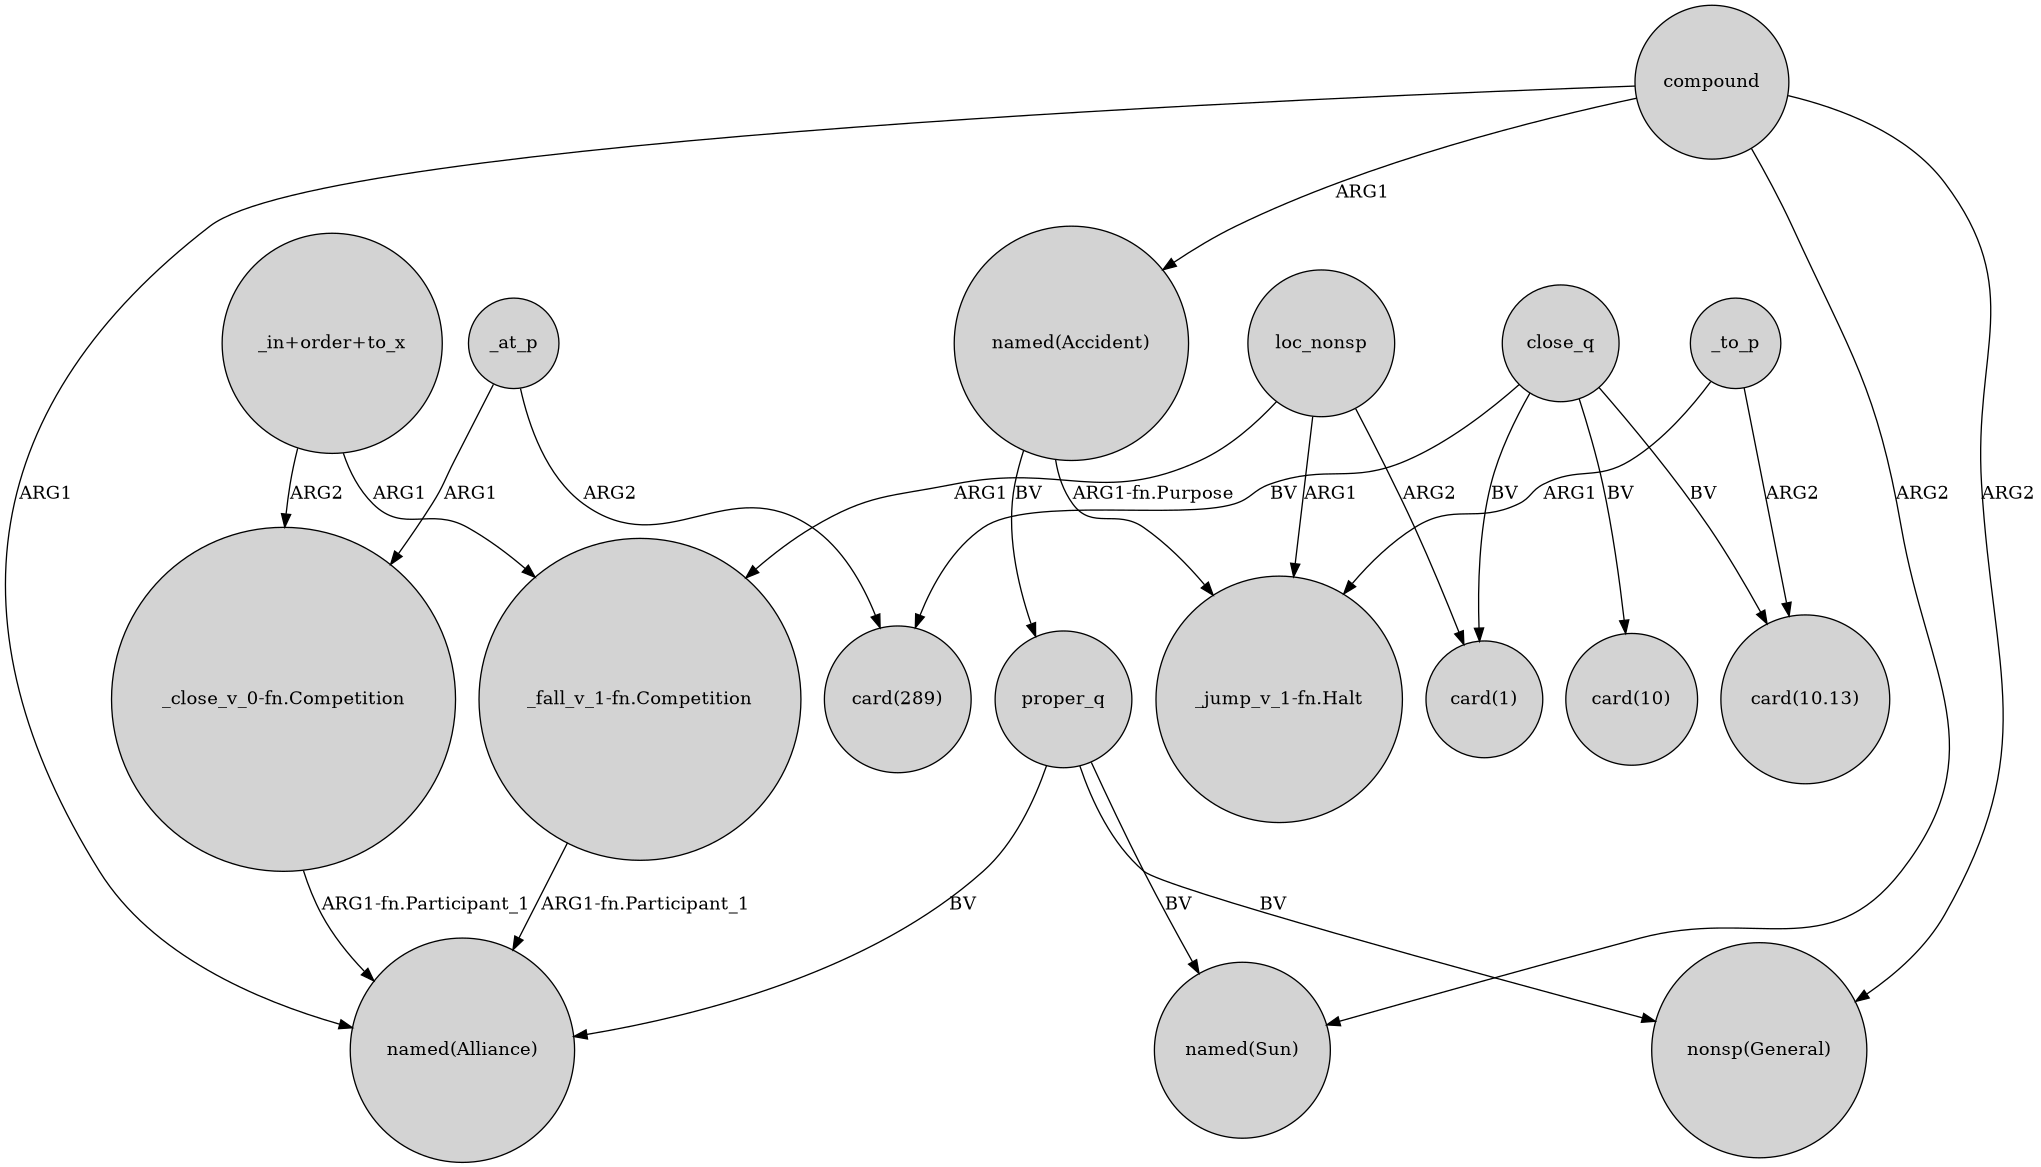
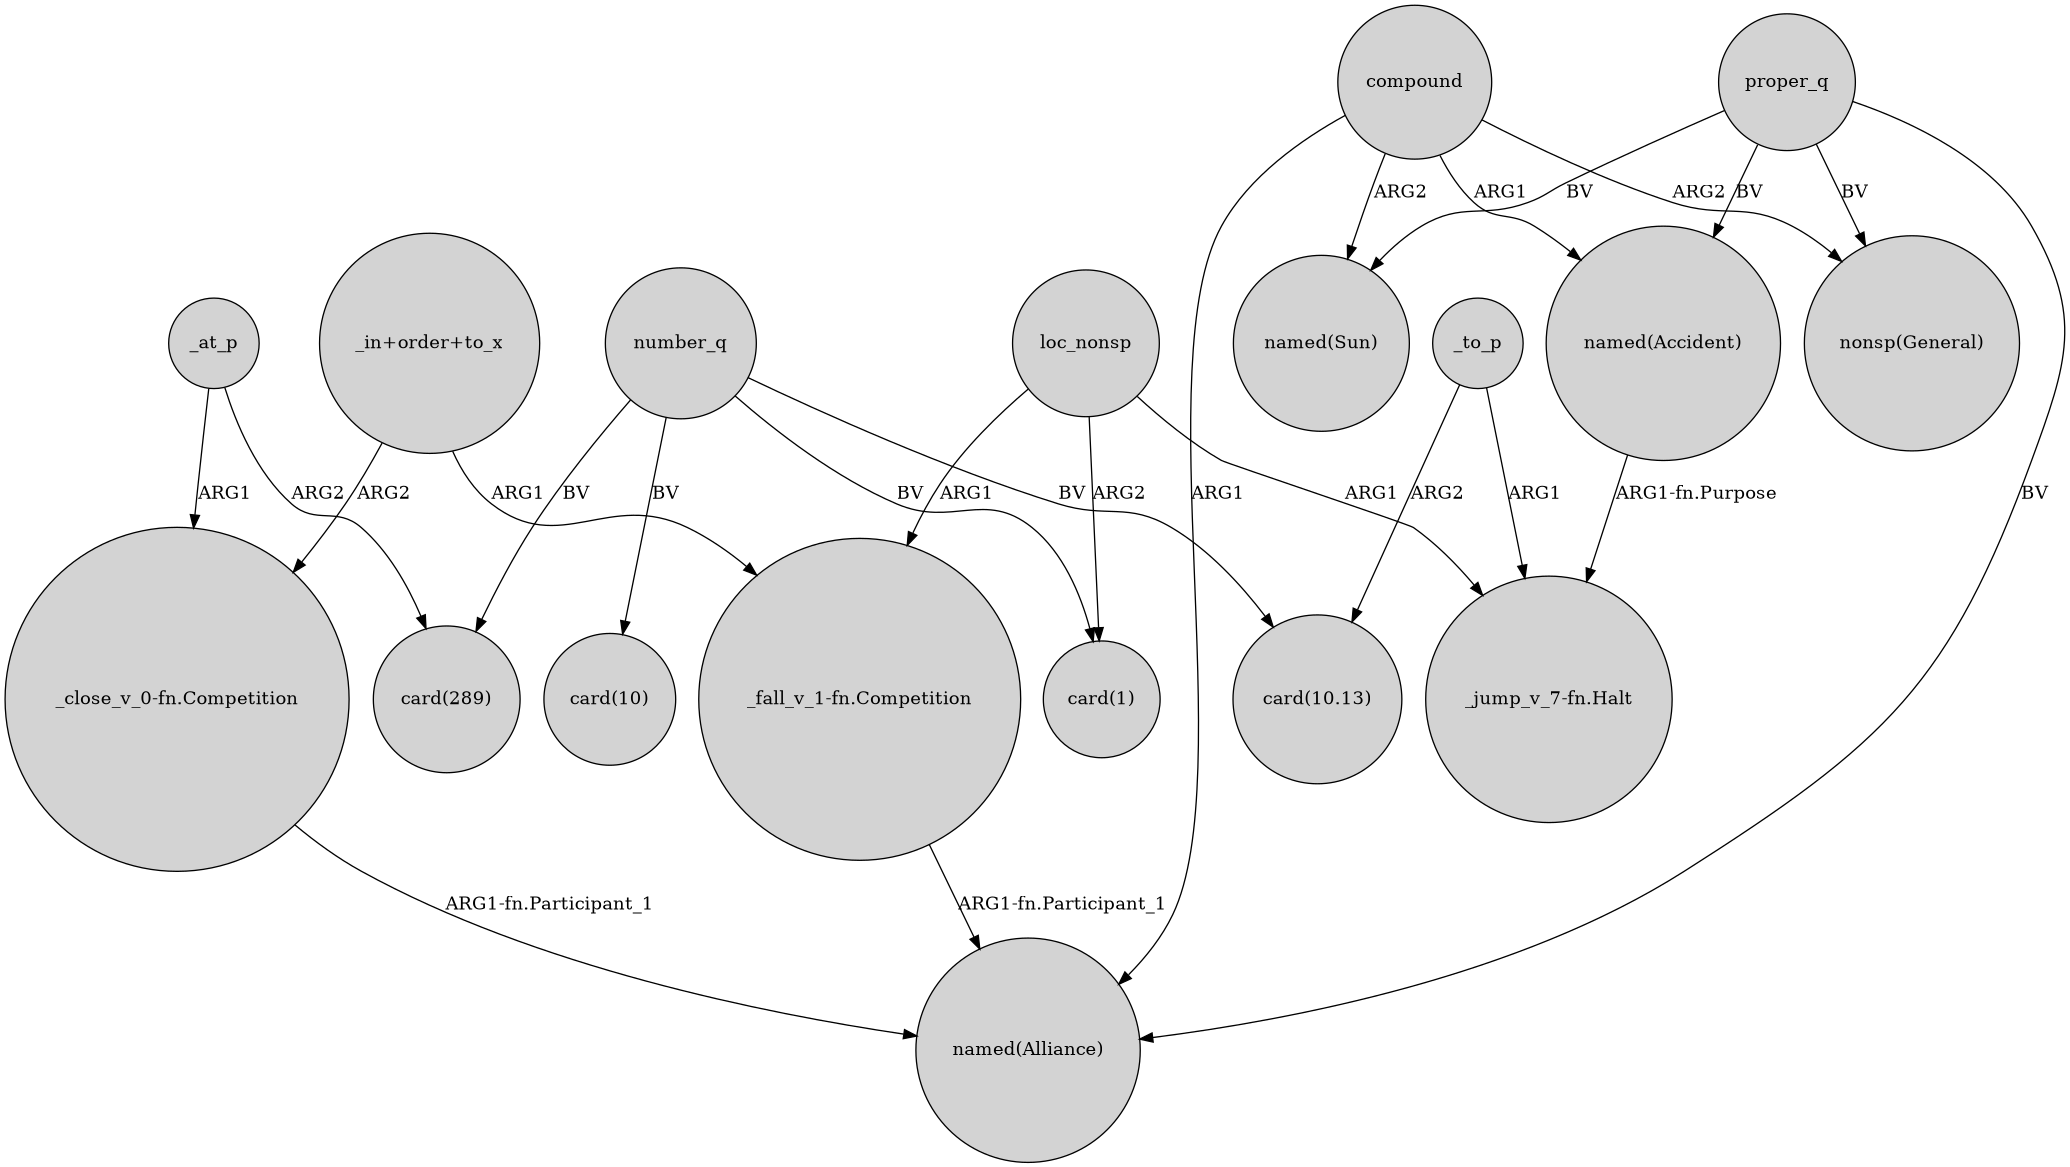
(1561, 343) -> (681, 343)
(1012, 537) -> (1739, 185)
(1279, 699) -> (1549, 699)
